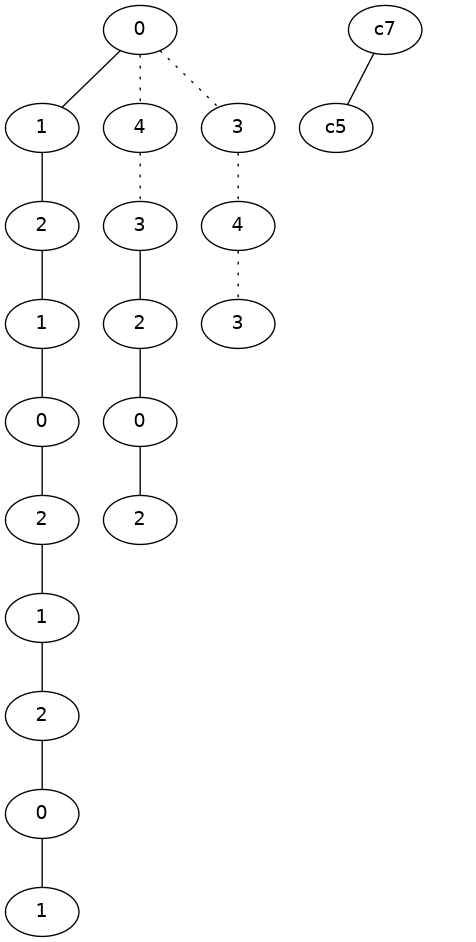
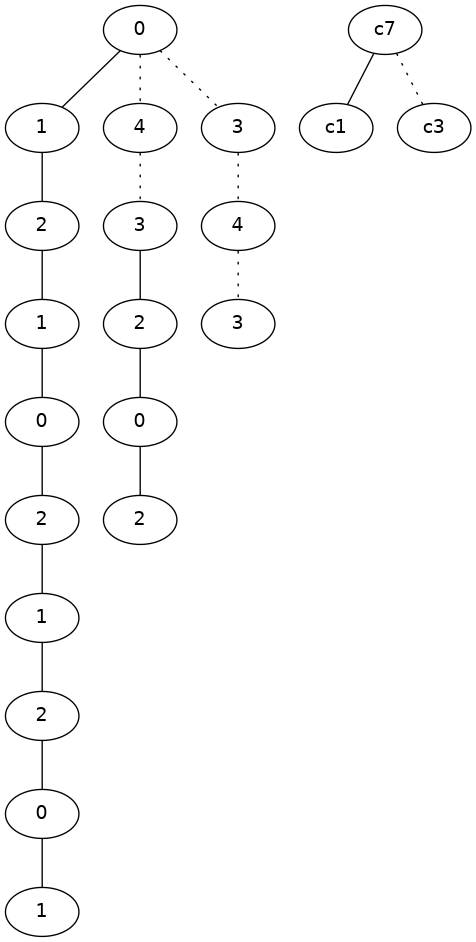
(336, 128) -> (336, 128)
none -> (434, 128)
